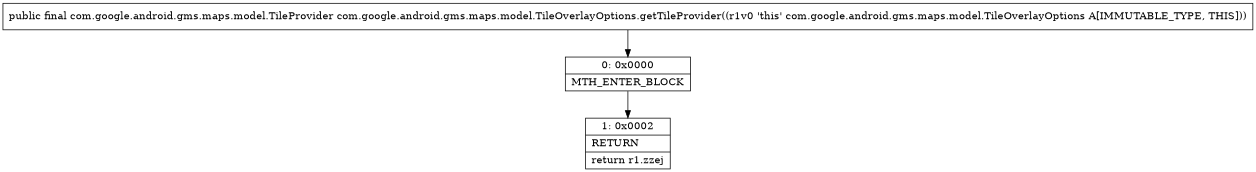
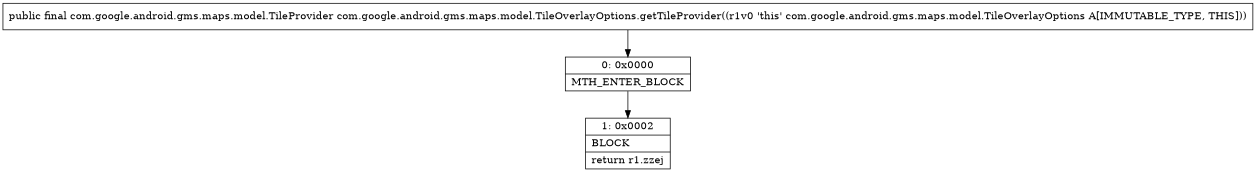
(615, 143) -> (611, 143)
